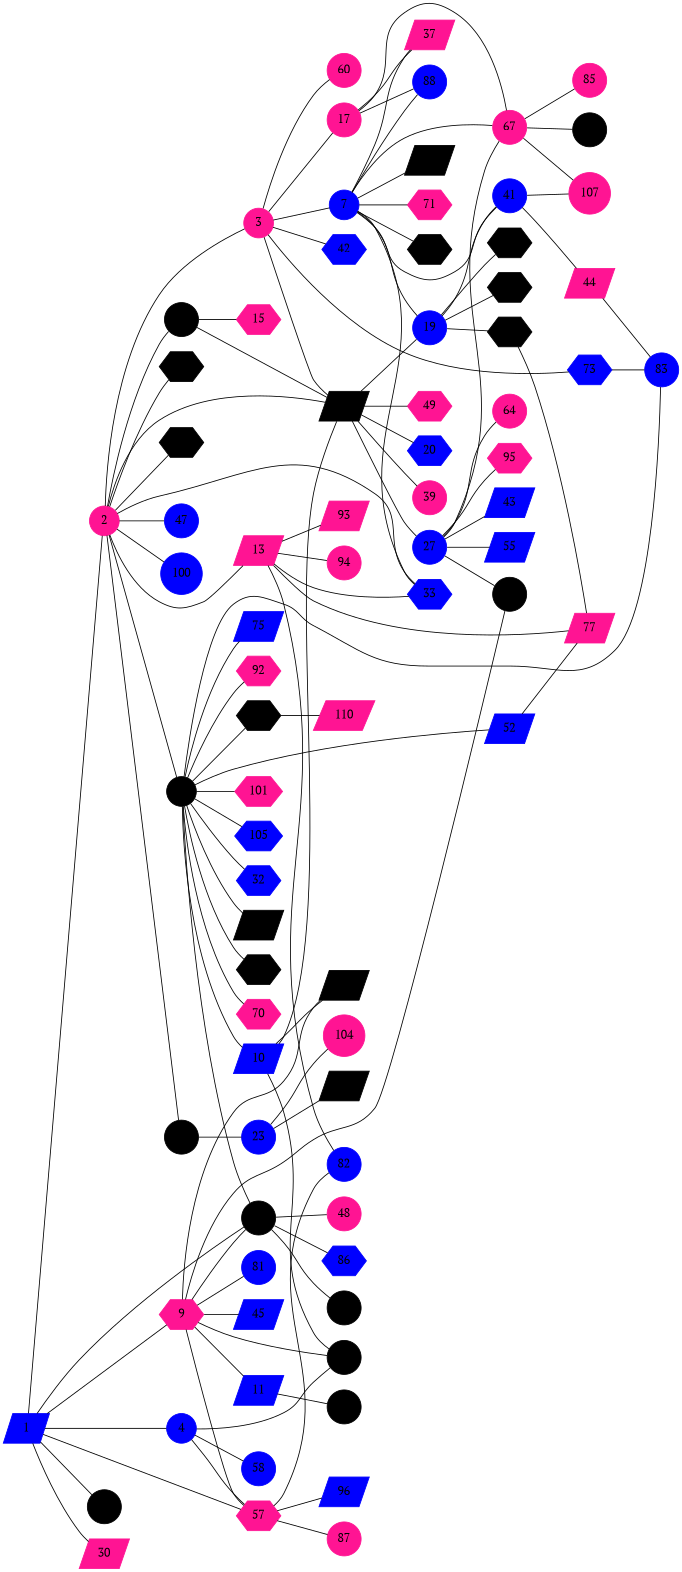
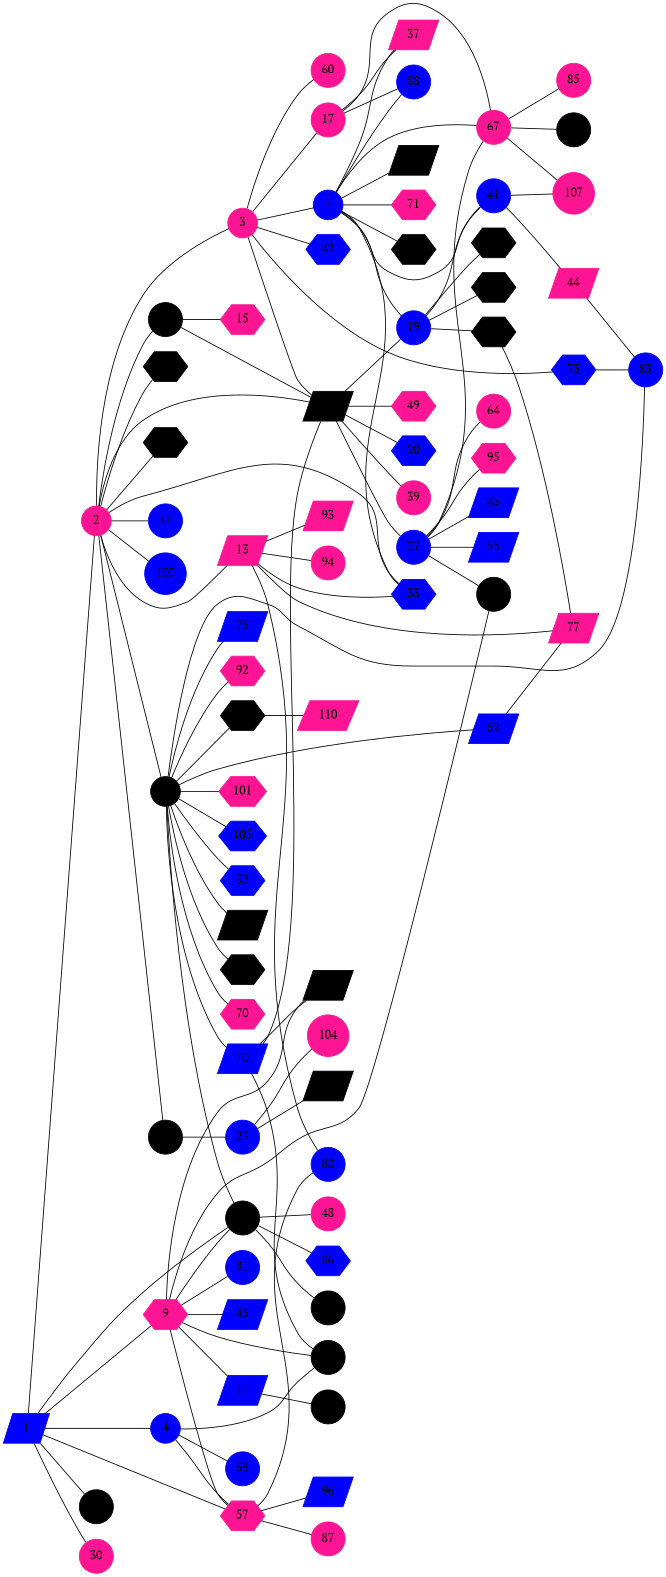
(104, 1554) -> (96, 1556)
